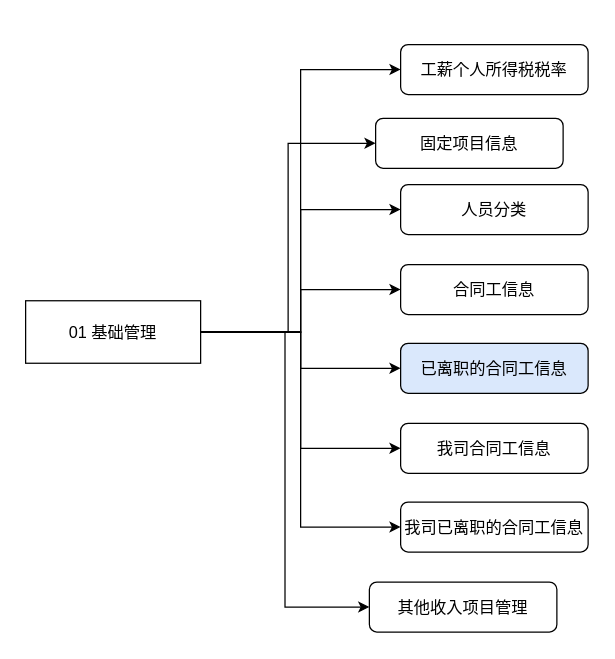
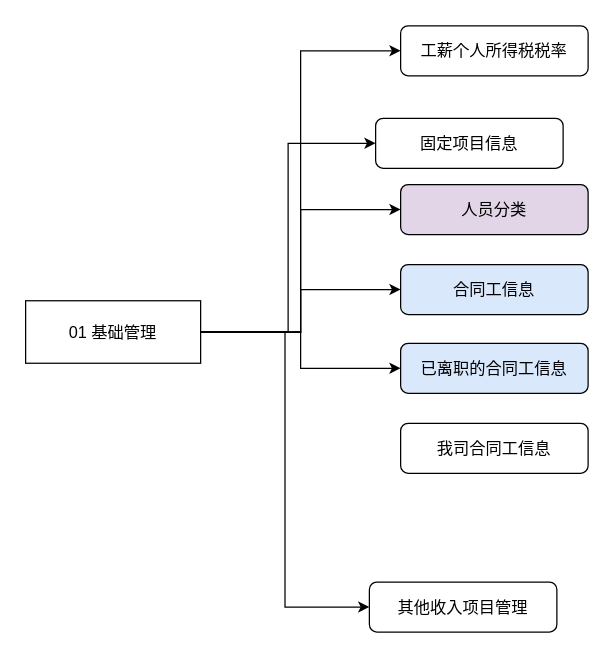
(494, 69) -> (494, 51)
(494, 209) -> (494, 209)
(494, 289) -> (494, 289)
(348, 448) -> none
(309, 527) -> none
(494, 527) -> none
